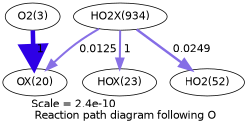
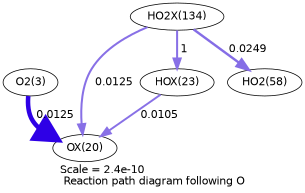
(120, 17) -> (177, 17)
(39, 49) -> (54, 115)
(207, 82) -> (265, 82)
none -> (135, 113)
